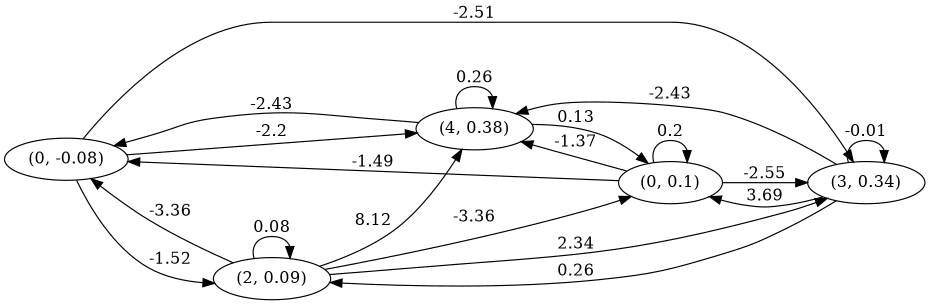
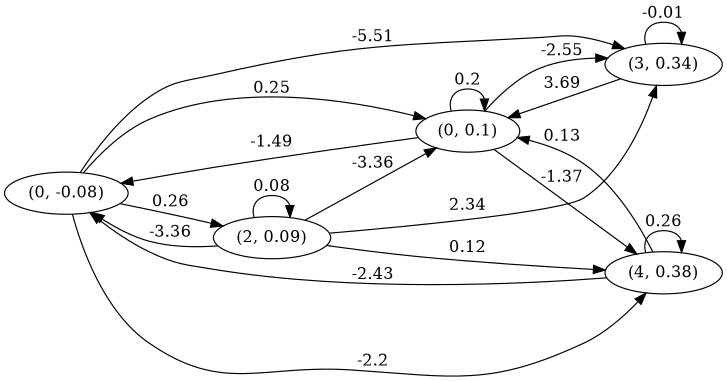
(475, 13) -> (373, 37)
none -> (238, 99)
(687, 107) -> none
(373, 221) -> (468, 248)
(171, 259) -> (171, 202)
(597, 280) -> none
